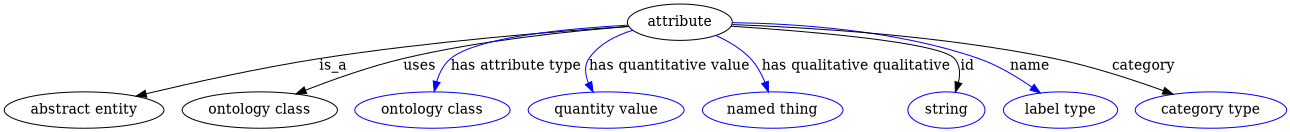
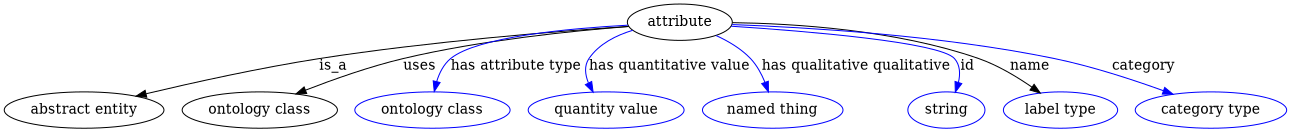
(857, 37) -> (857, 37)
(950, 42) -> (950, 42)
(955, 51) -> (955, 51)
